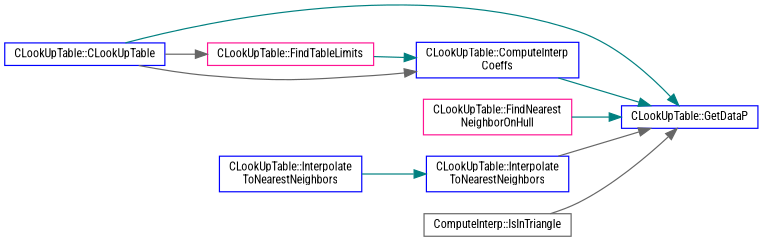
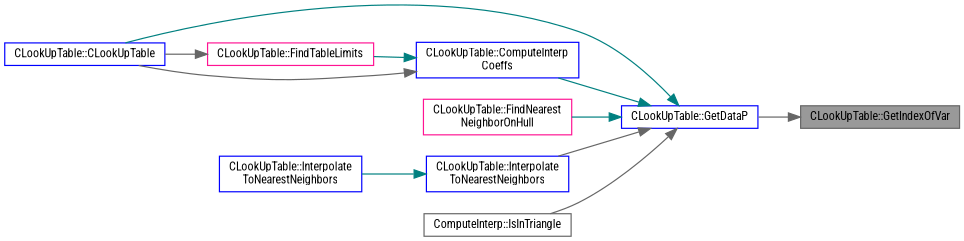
none -> (880, 117)
